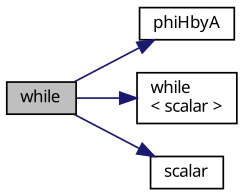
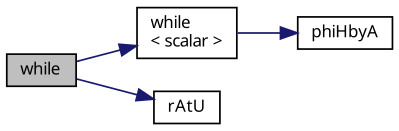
(106, 65) -> (259, 33)
(187, 173) -> (187, 107)
